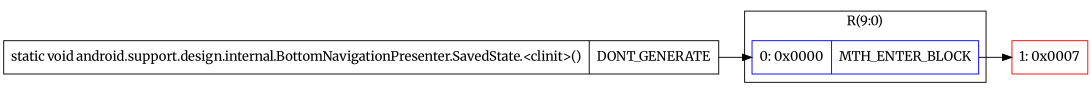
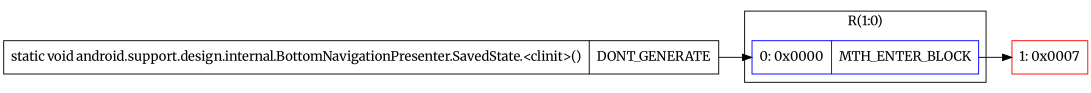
(865, 22) -> (865, 22)
